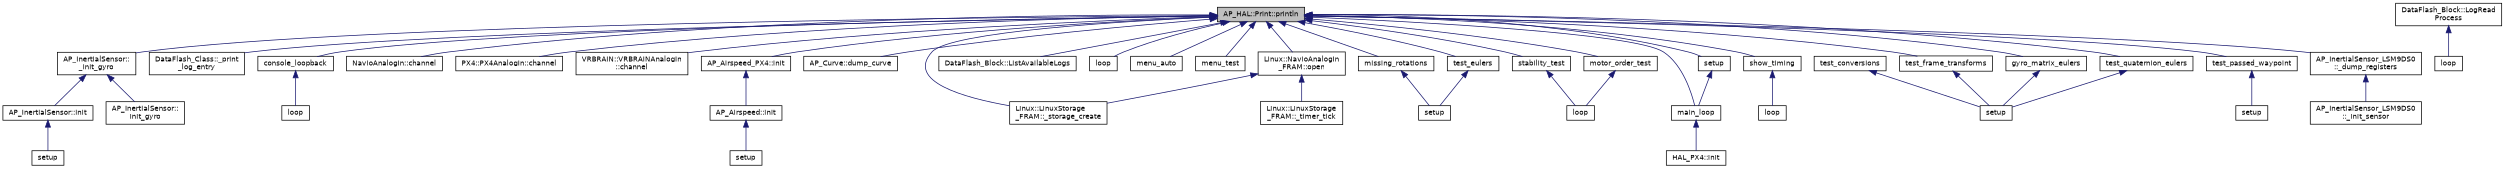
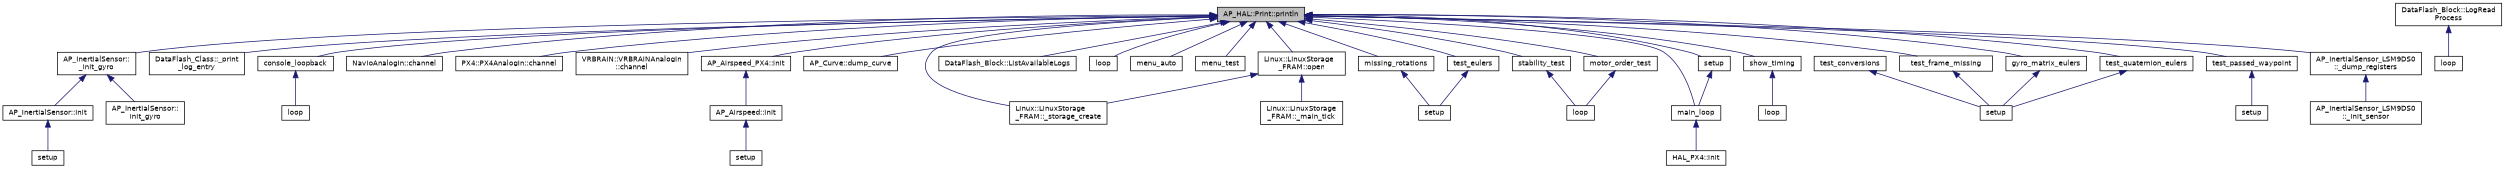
(1302, 64) -> (1302, 64)
(1946, 64) -> (1946, 64)
(1302, 113) -> (1302, 113)
